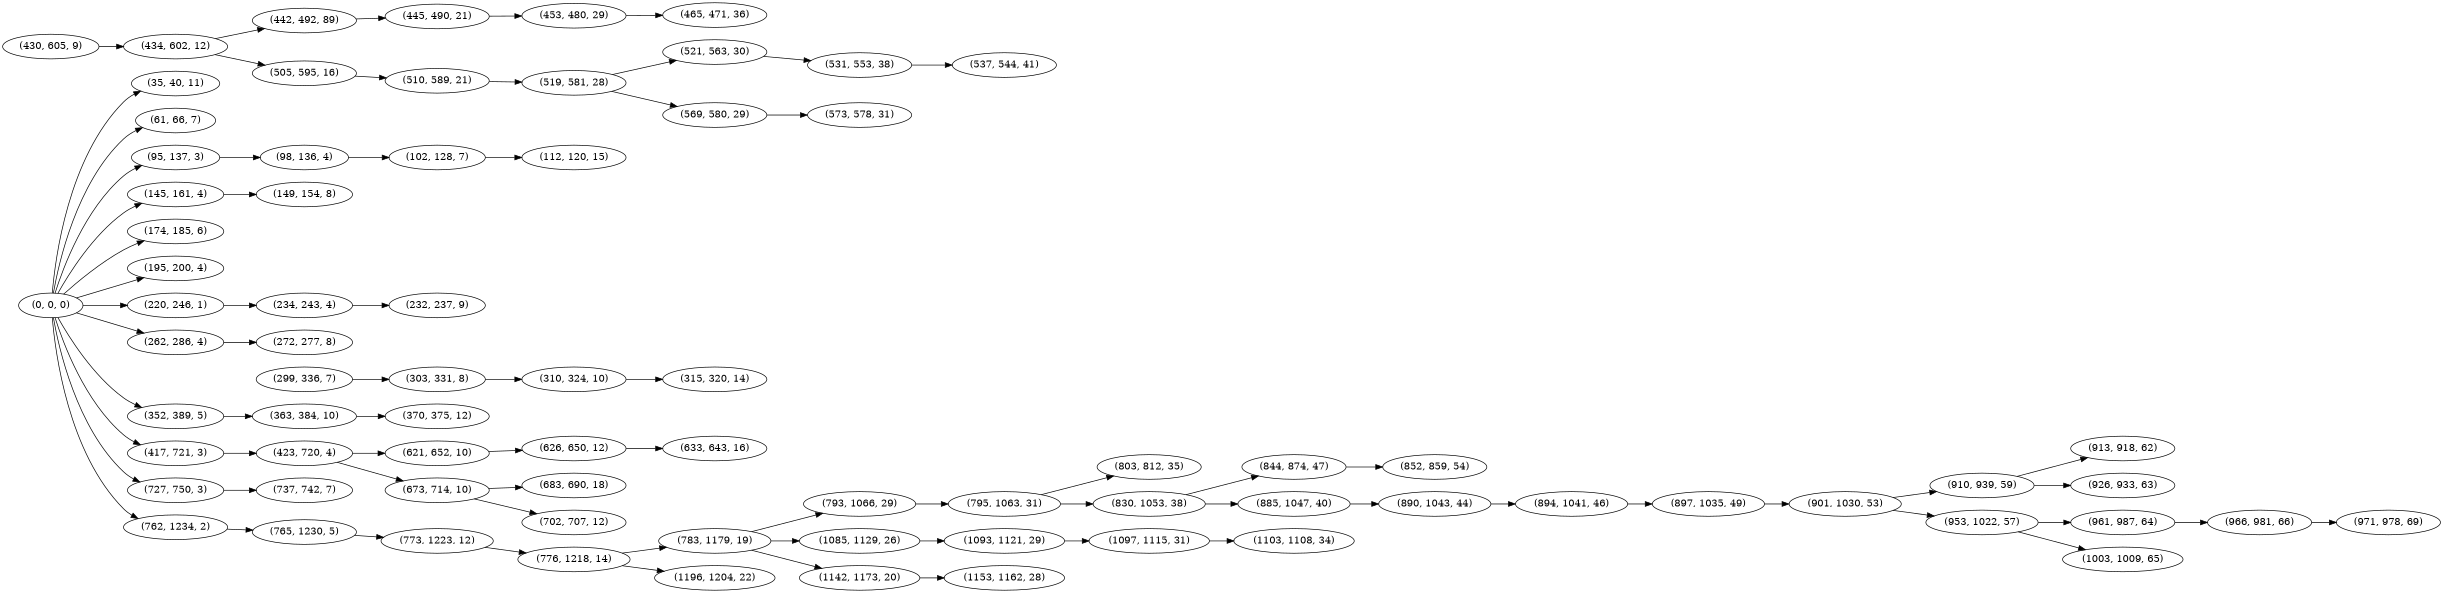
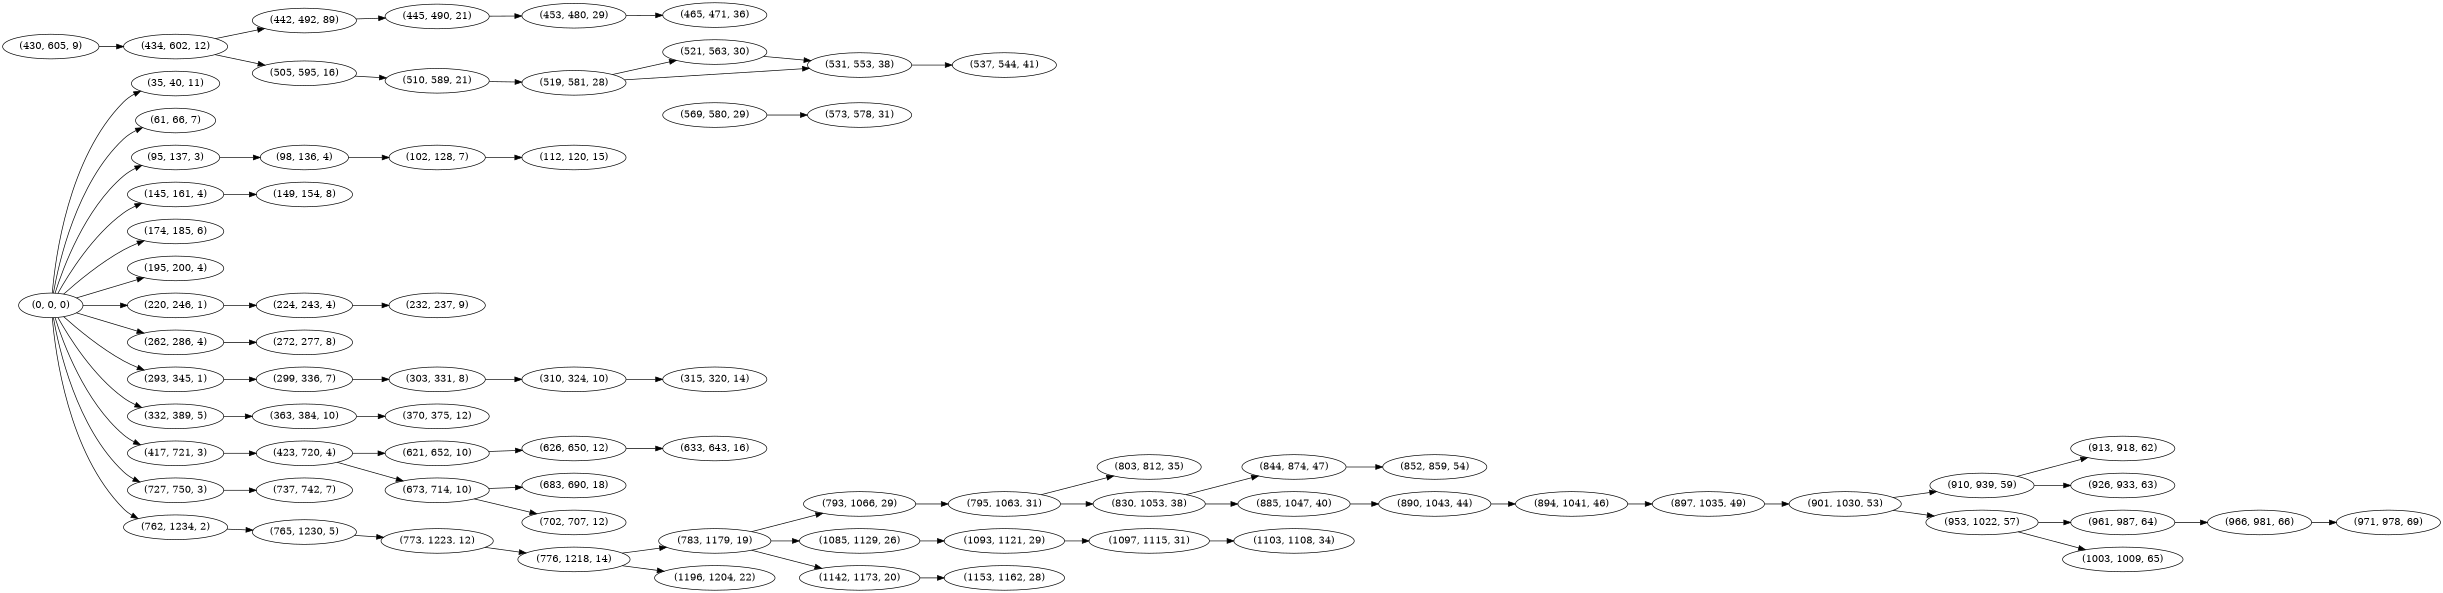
(641, 98) -> (713, 74)
(304, 305) -> (304, 305)
none -> (176, 379)
(176, 416) -> (176, 416)
